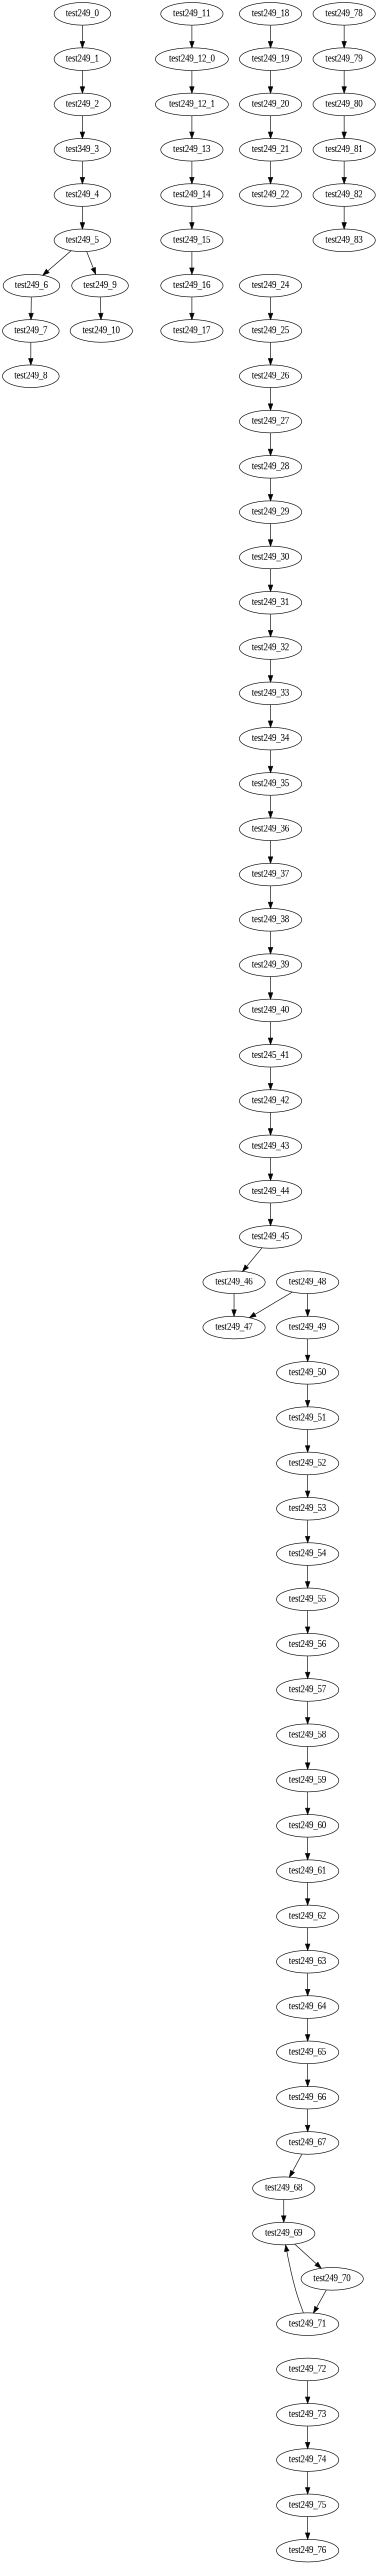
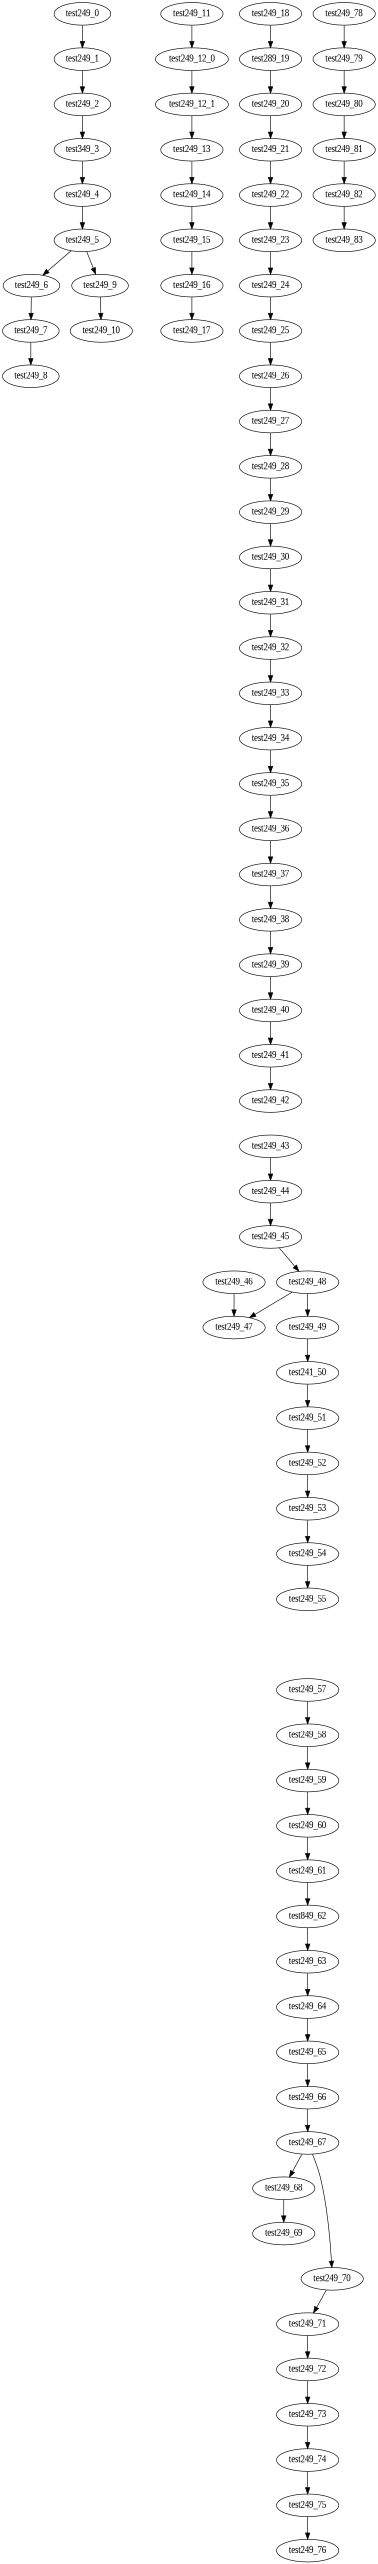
(271, 59) -> (271, 59)
none -> (271, 240)
(271, 1056) -> (271, 1056)
(271, 1121) -> none
(254, 1257) -> (287, 1257)
(308, 1373) -> (308, 1373)
(308, 1645) -> none
(308, 1916) -> (308, 1916)
(306, 2254) -> (326, 2207)
(294, 2283) -> (308, 2344)
